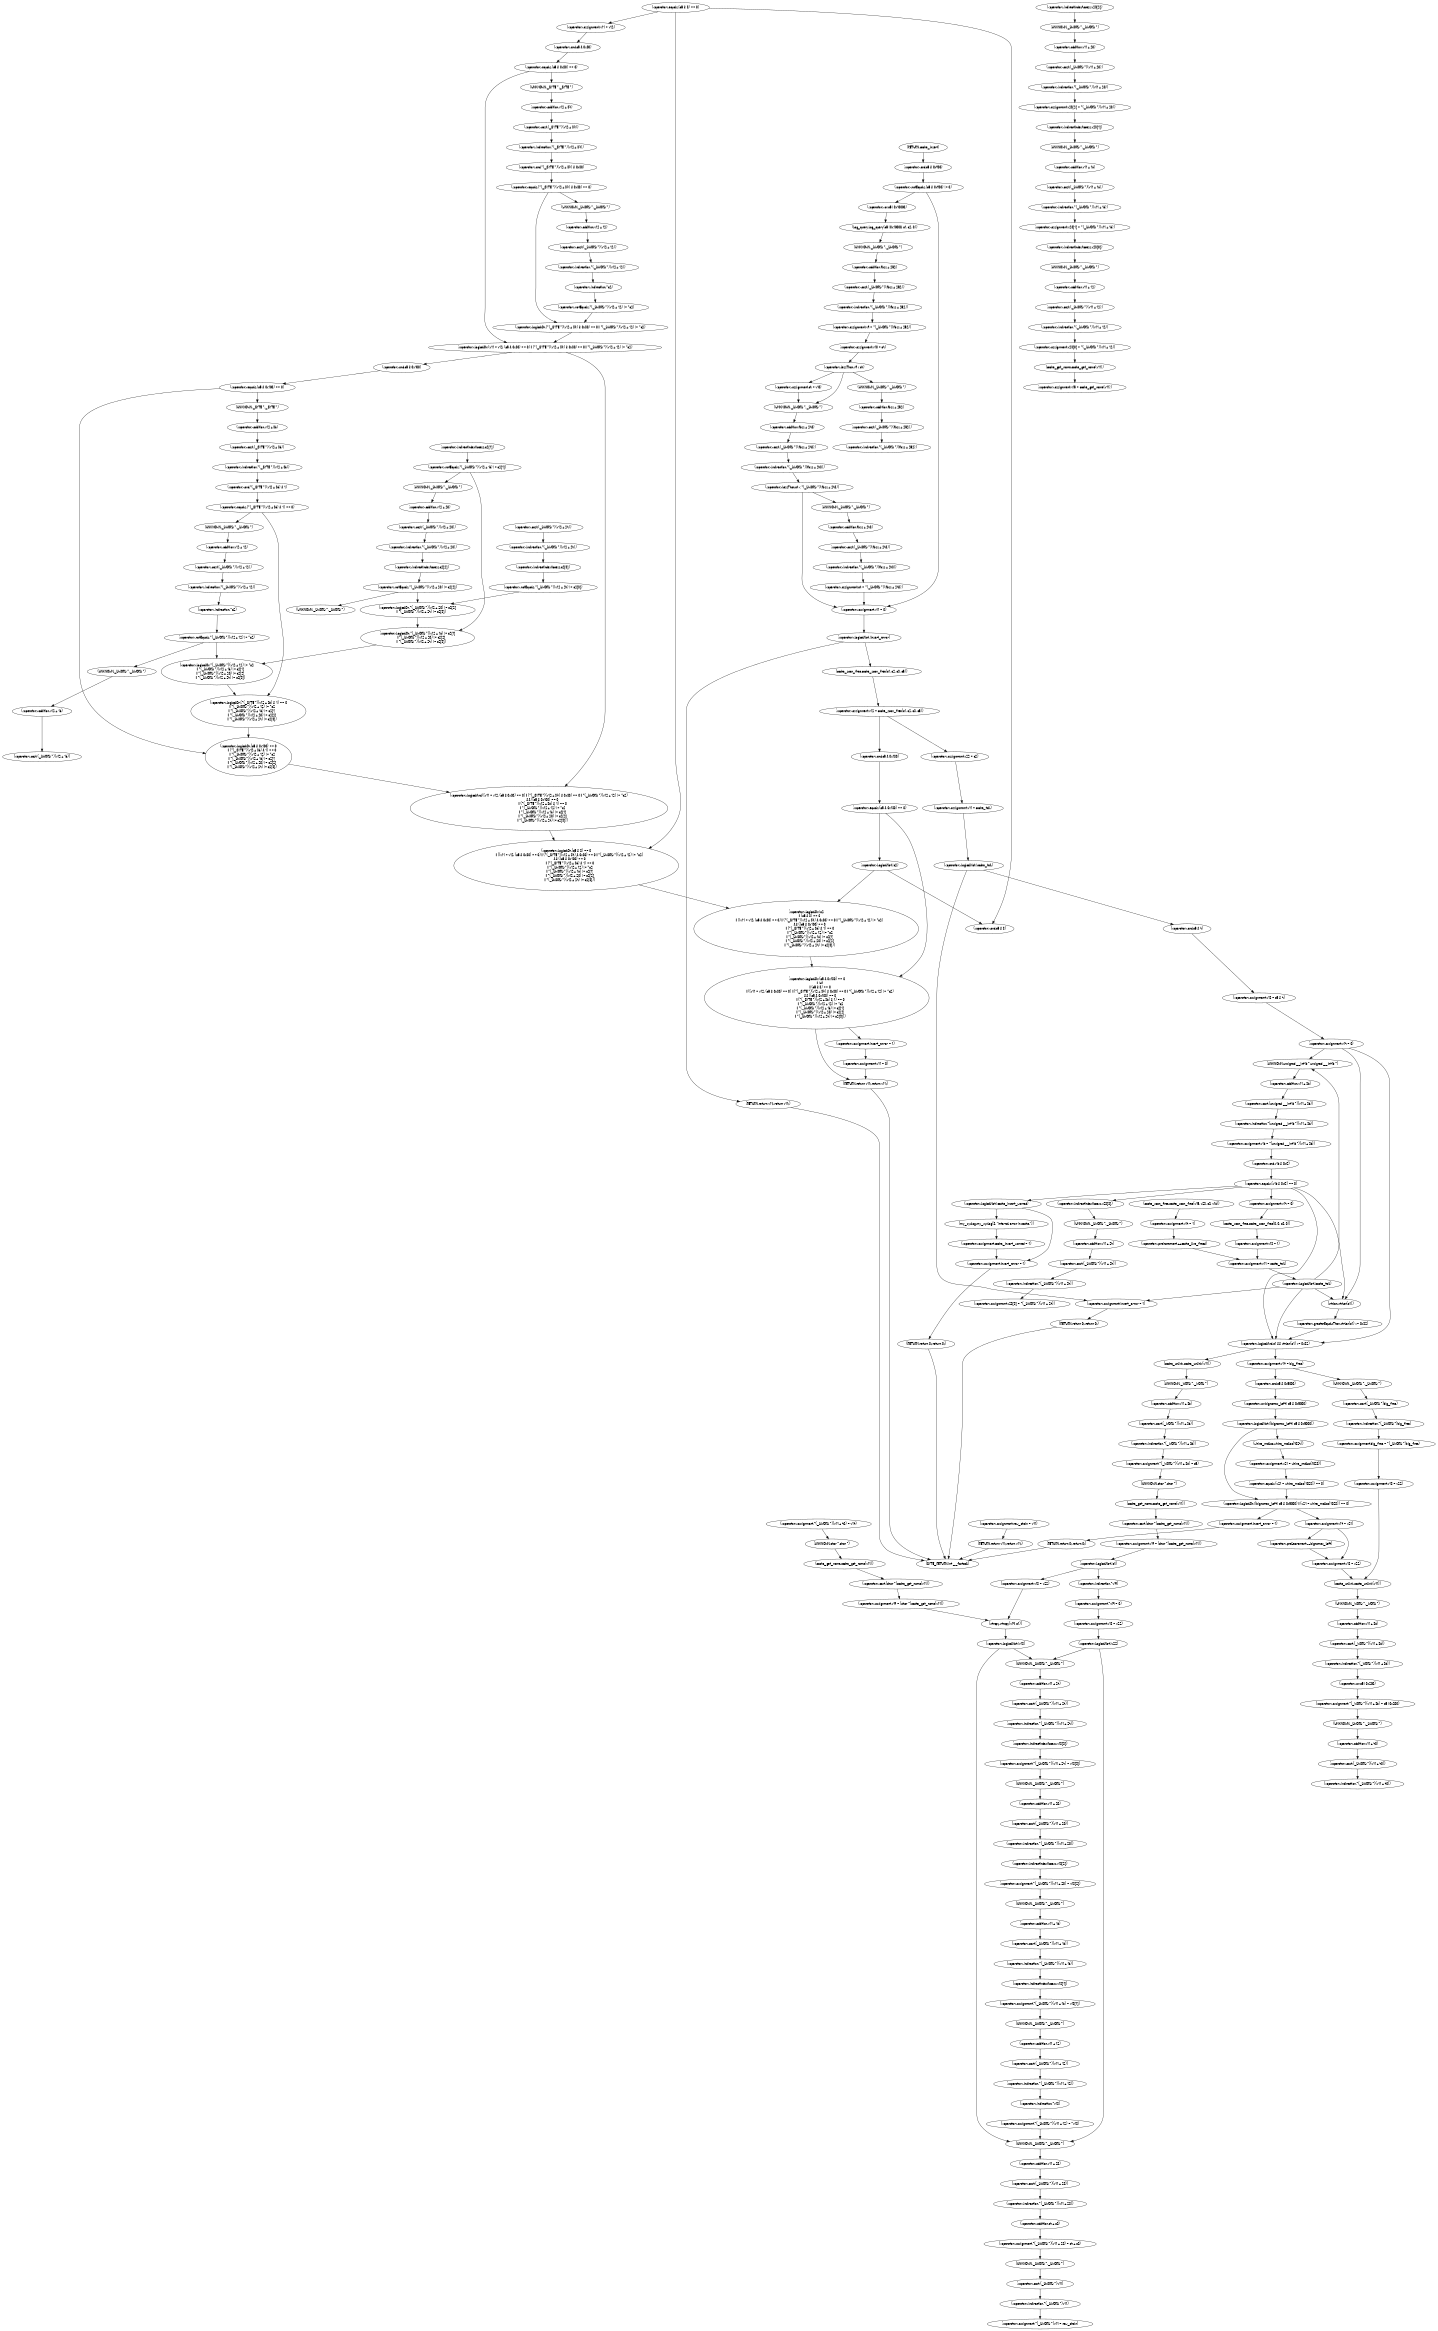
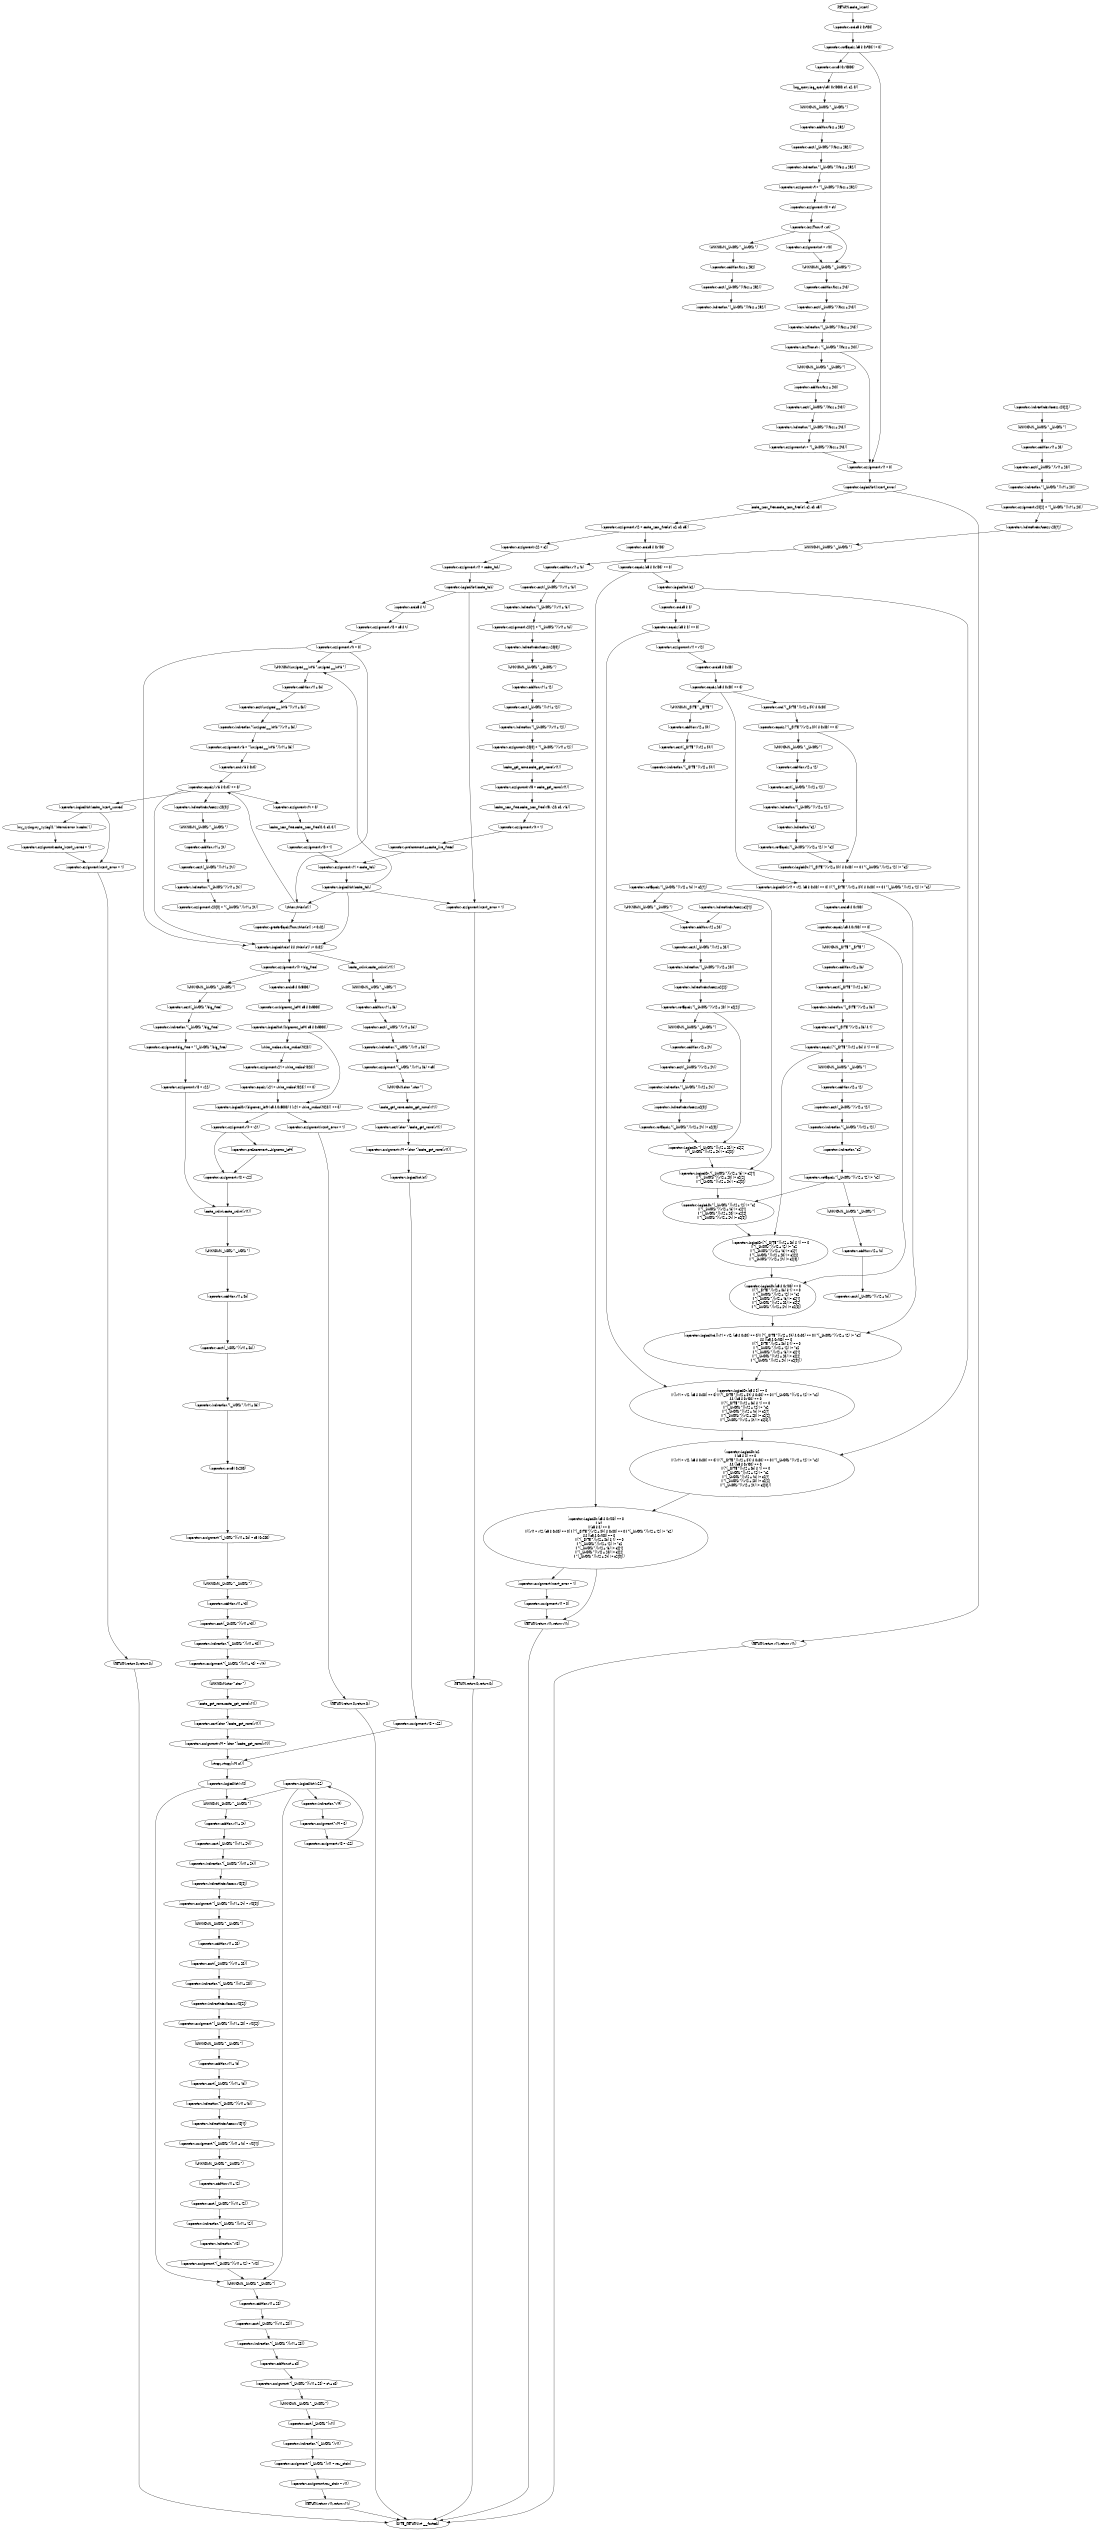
(551, 156) -> (753, 697)
(1011, 331) -> (676, 616)
(467, 456) -> (714, 917)
none -> (532, 796)
none -> (691, 1047)
(1337, 1233) -> (261, 847)
(1278, 1444) -> (286, 1047)
(1098, 1573) -> (311, 1793)
none -> (228, 1653)
none -> (316, 2473)
